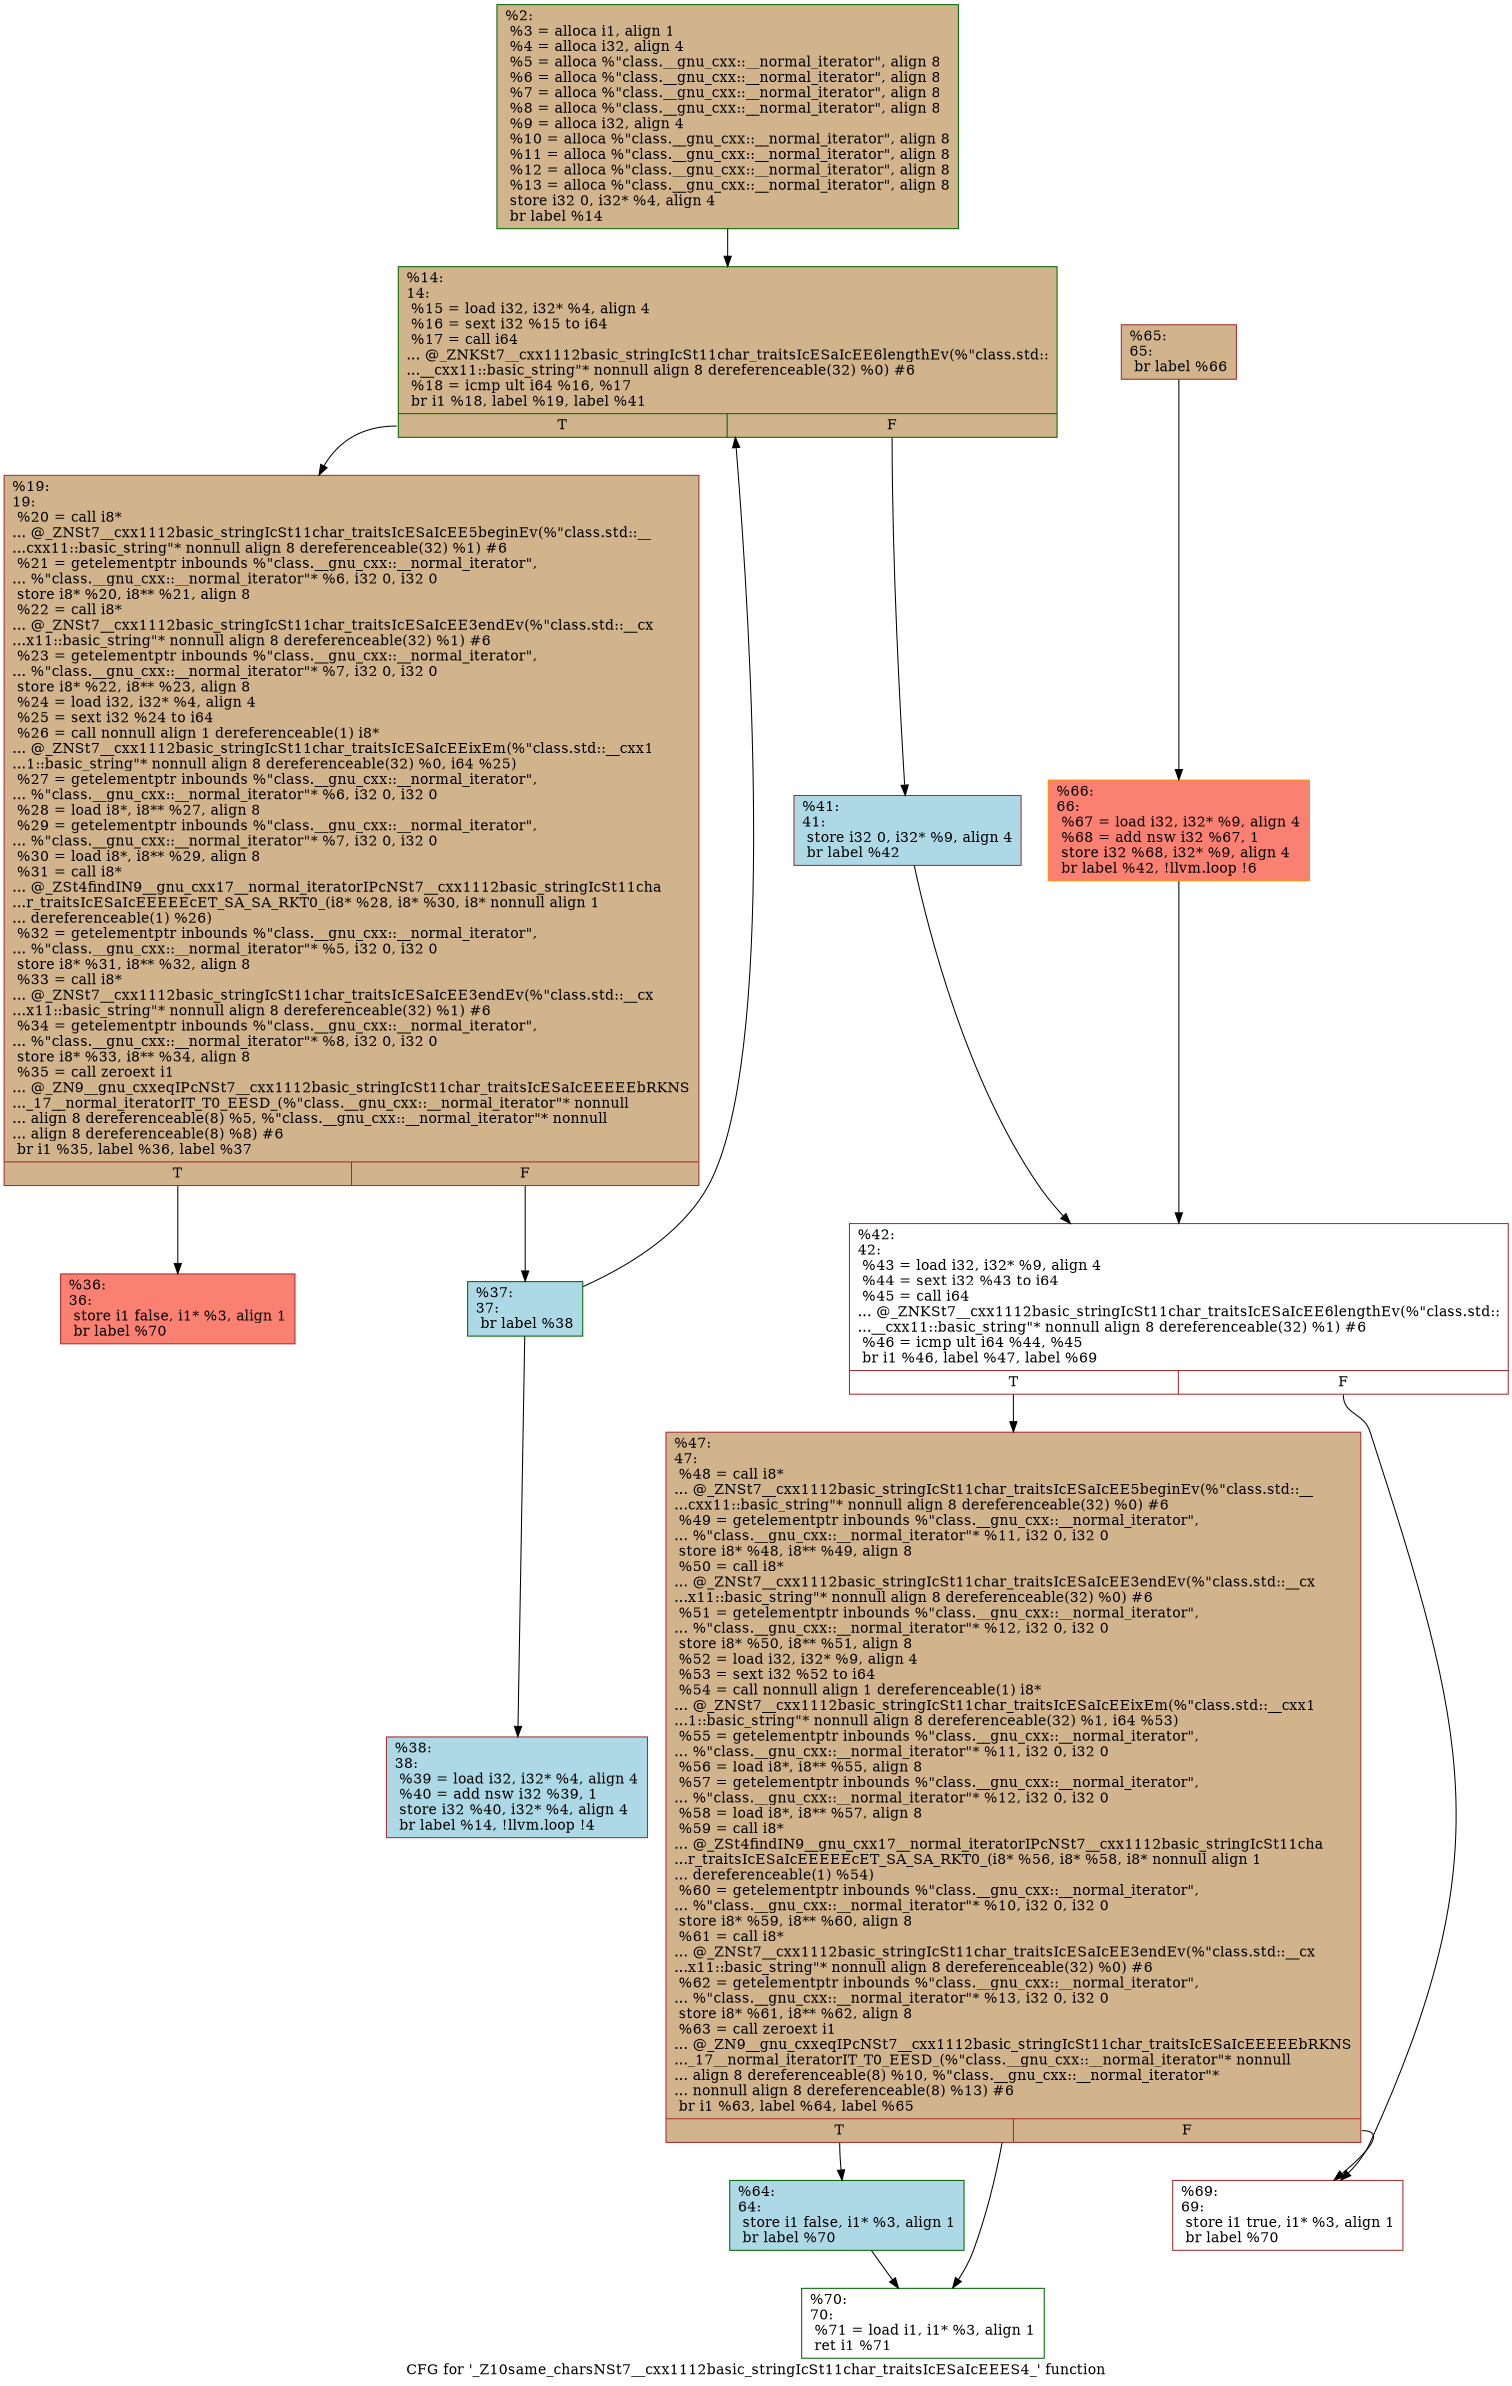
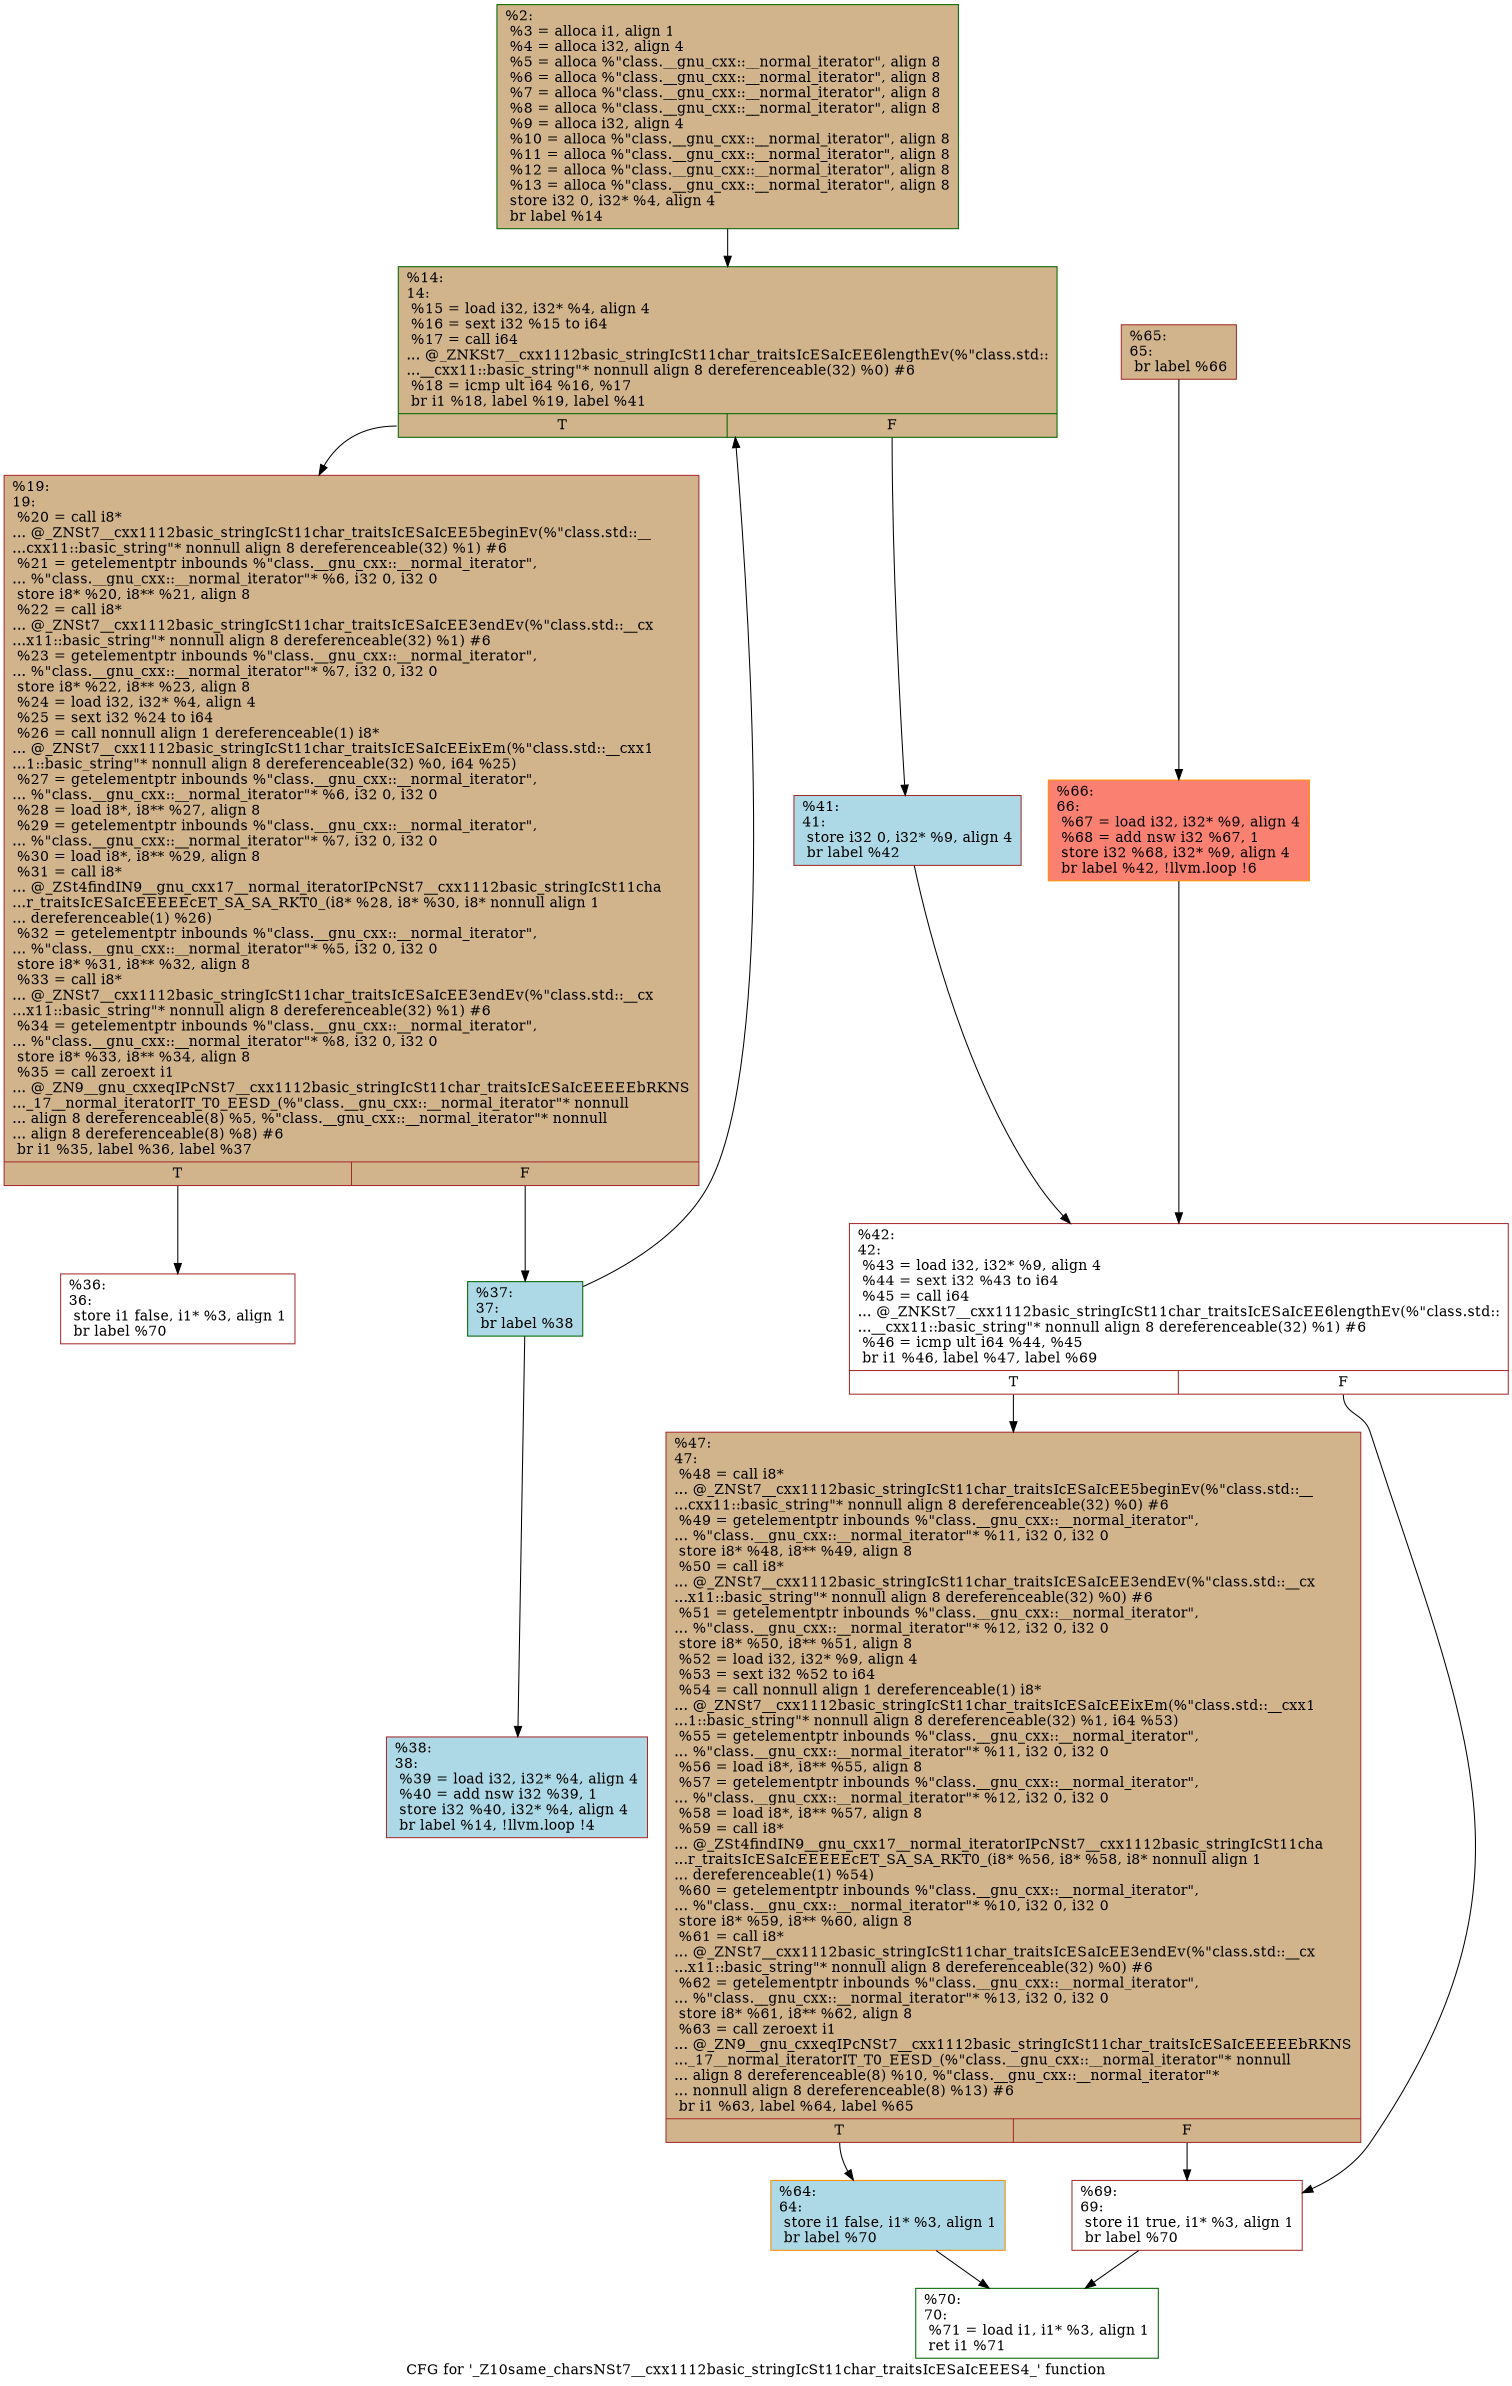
(178, 1309) -> (178, 1309)
(986, 2213) -> (1116, 2266)
(847, 2215) -> (888, 2215)
